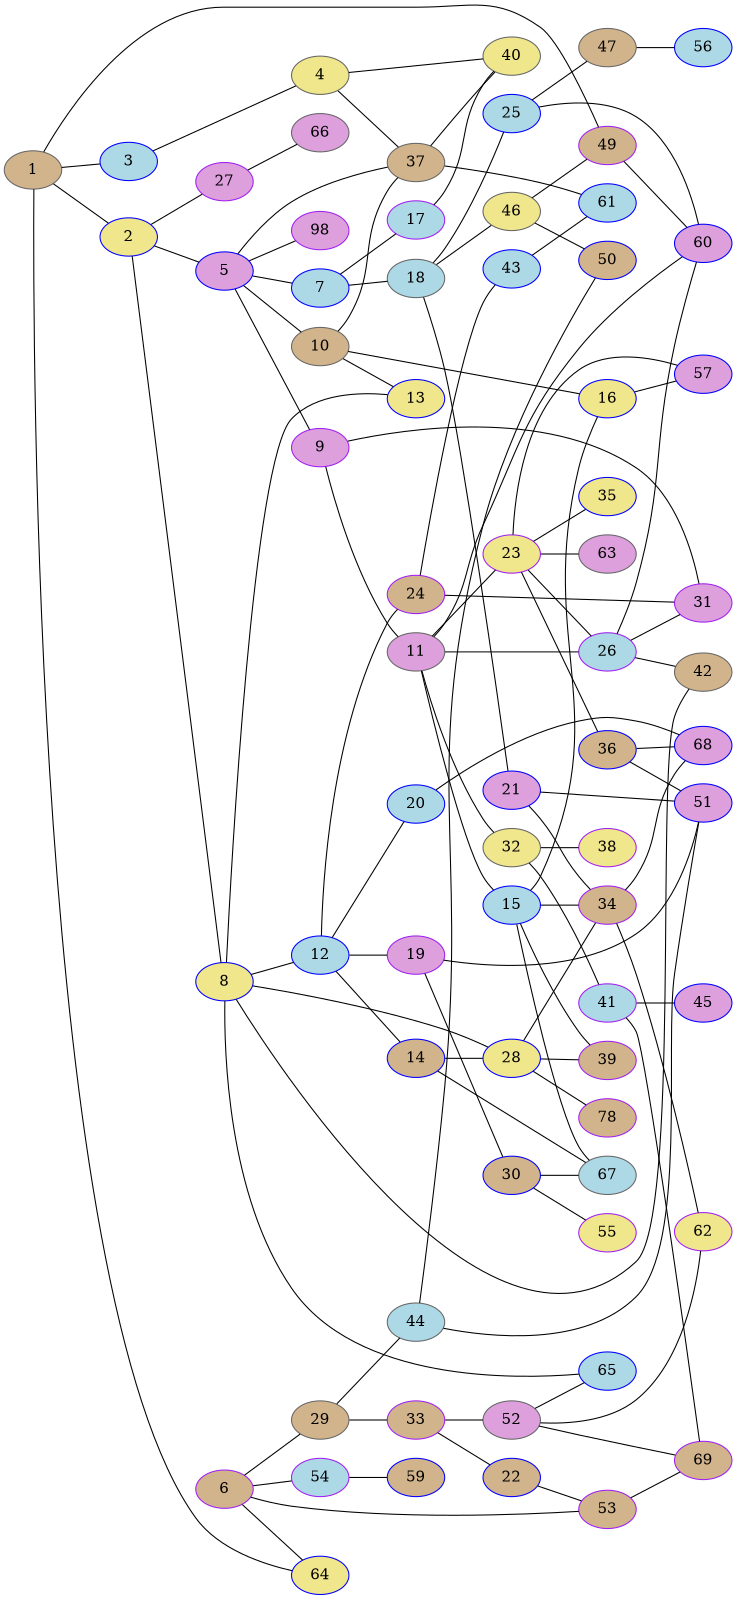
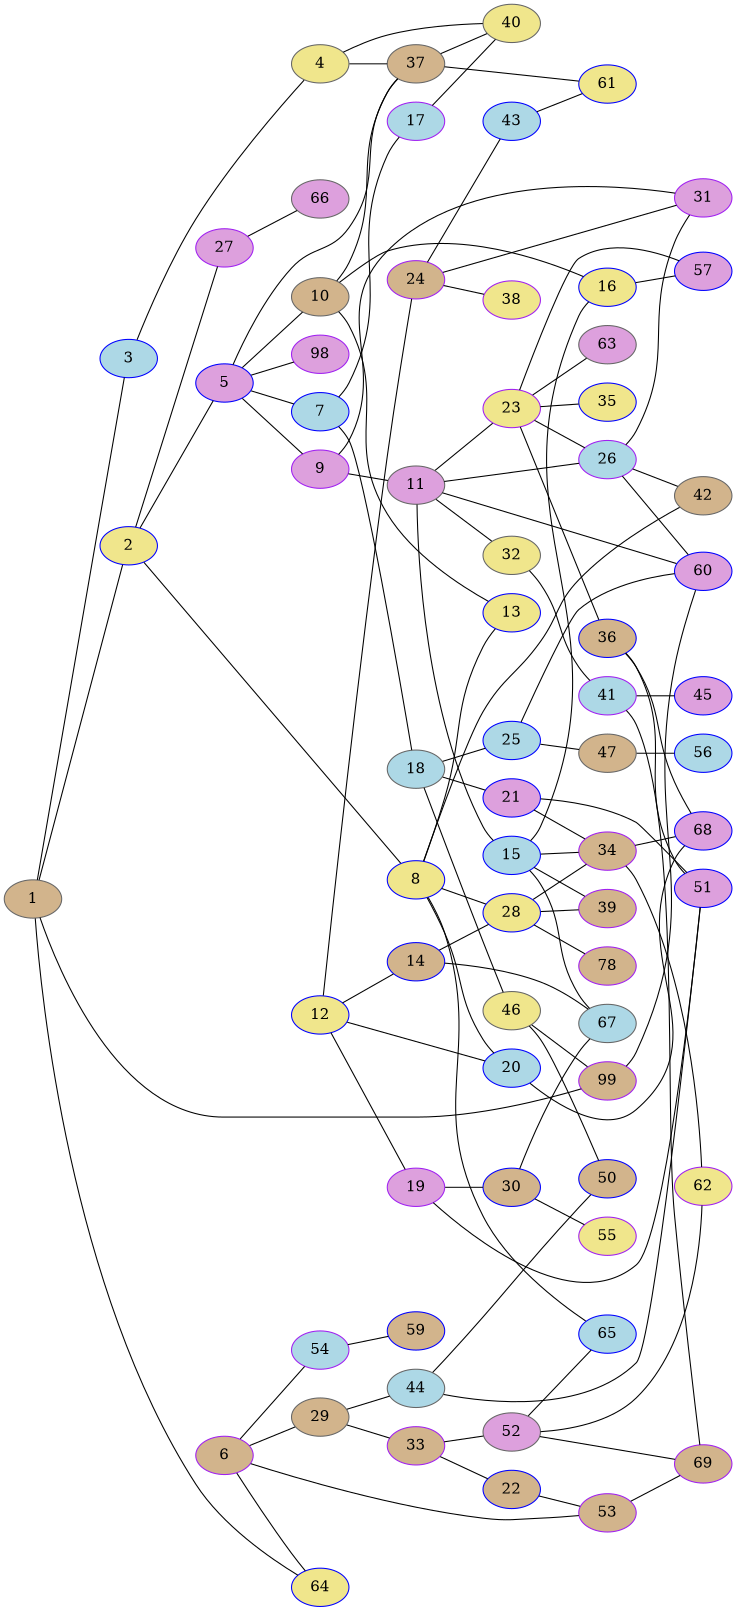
(607, 146) -> (607, 1081)
(607, 203) -> (607, 84)
(567, 848) -> (464, 290)
(320, 955) -> (320, 1015)
(272, 968) -> (464, 997)
